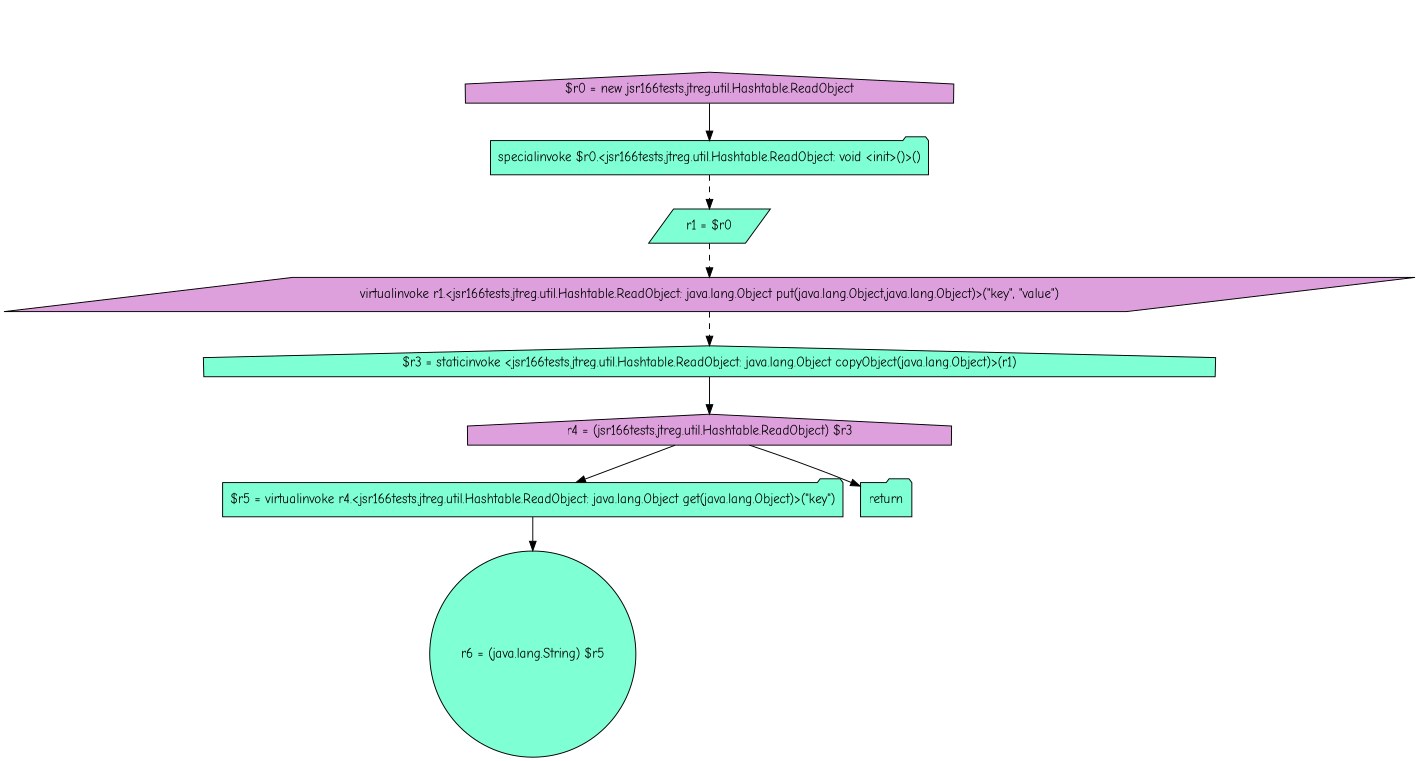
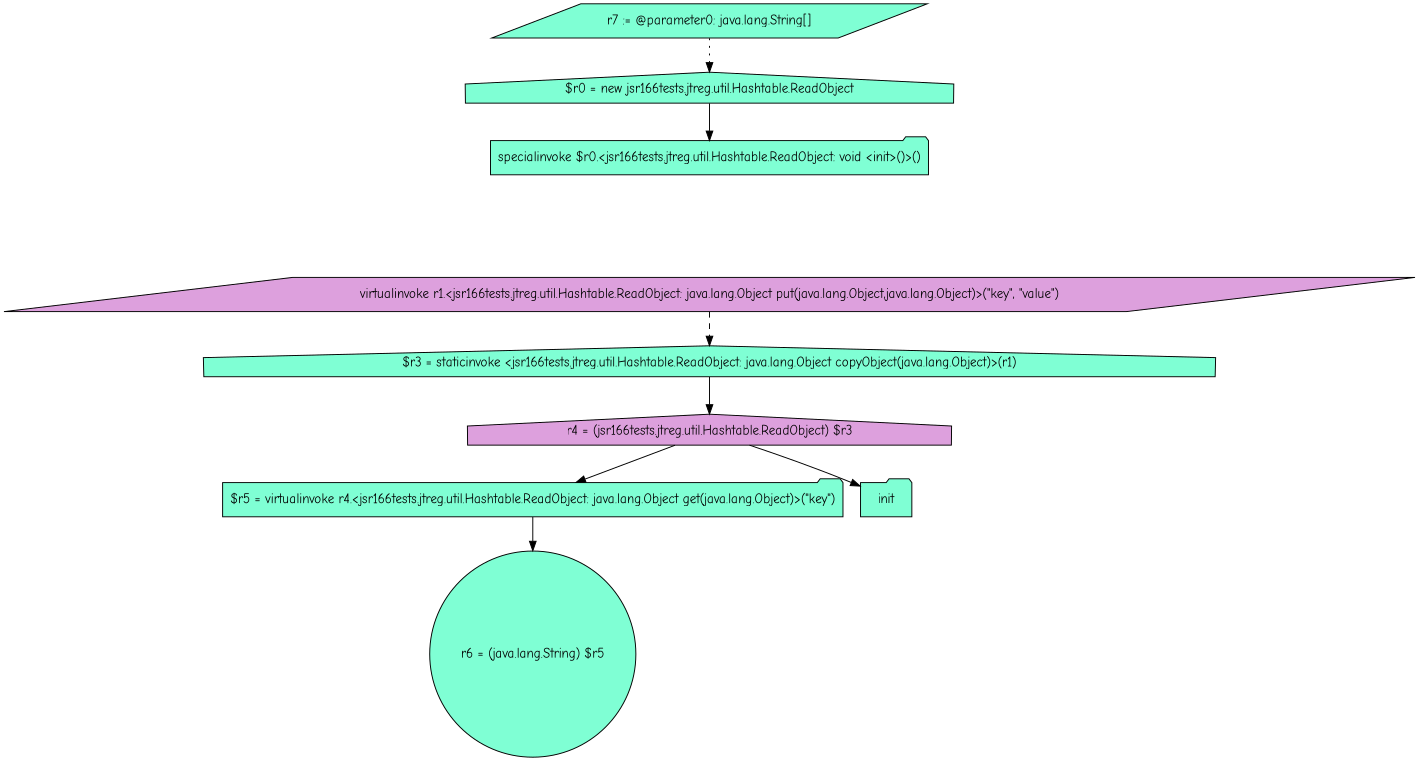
none -> (709, 21)
(709, 89) -> (709, 89)
(709, 226) -> none
(886, 500) -> (886, 500)
